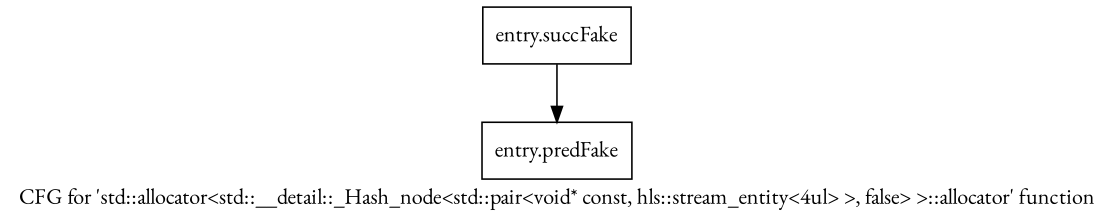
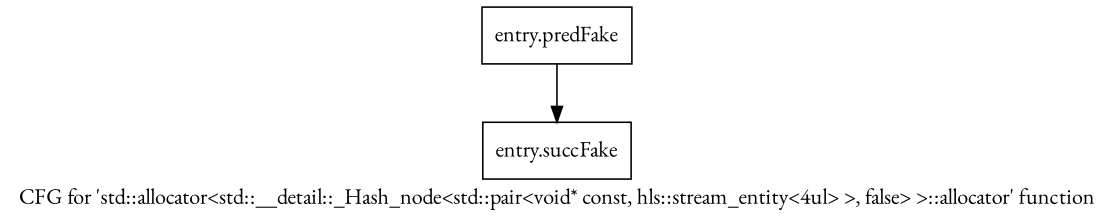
(557, 85) -> (557, 85)
